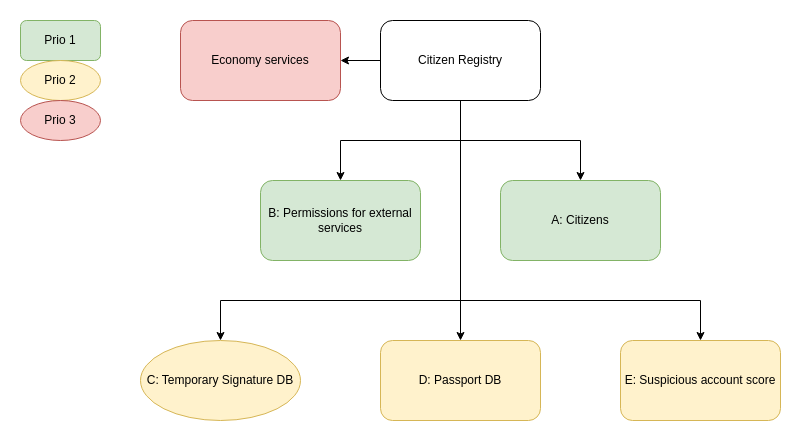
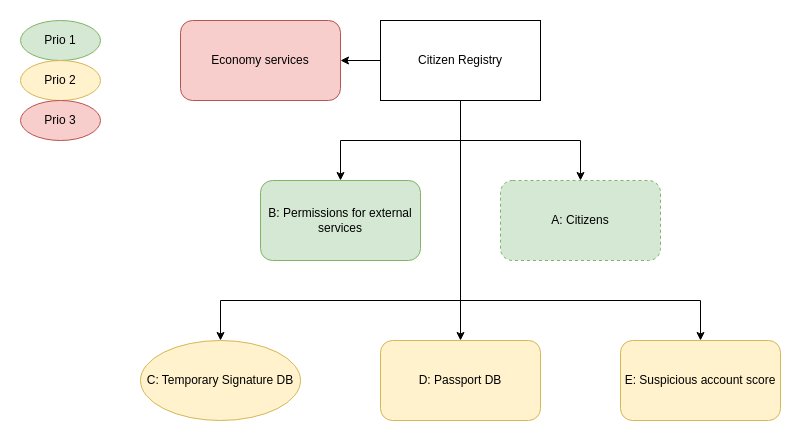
(61, 41) -> (61, 41)
(461, 61) -> (461, 61)
(581, 221) -> (581, 221)
